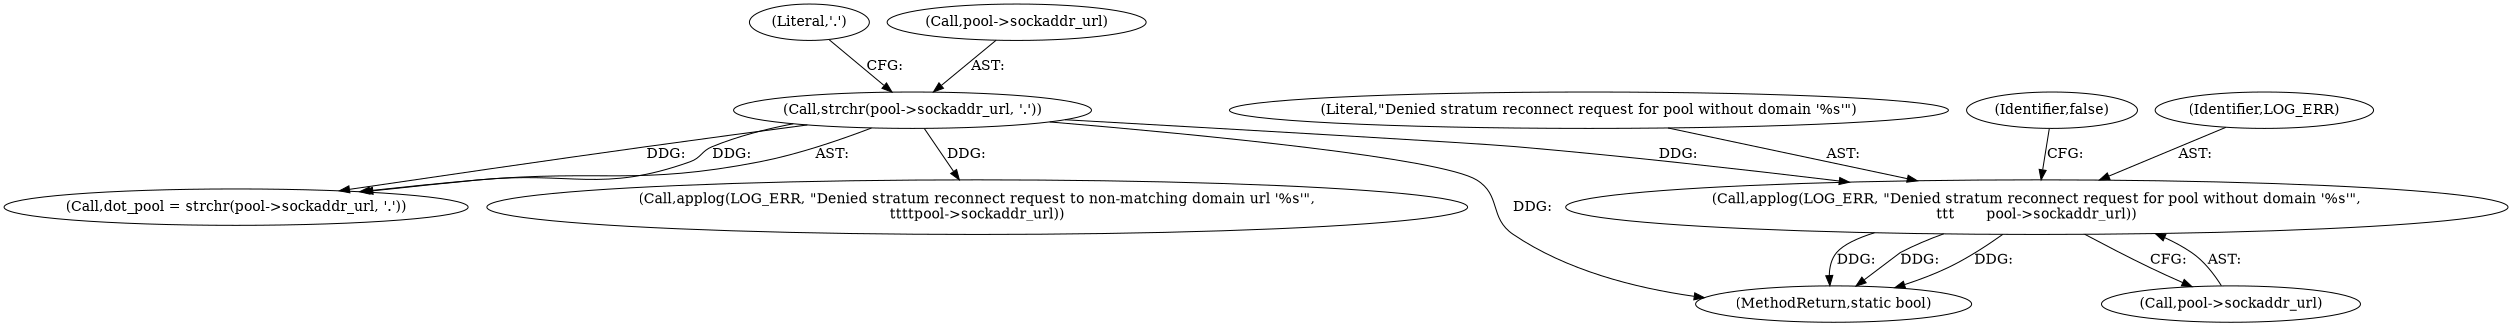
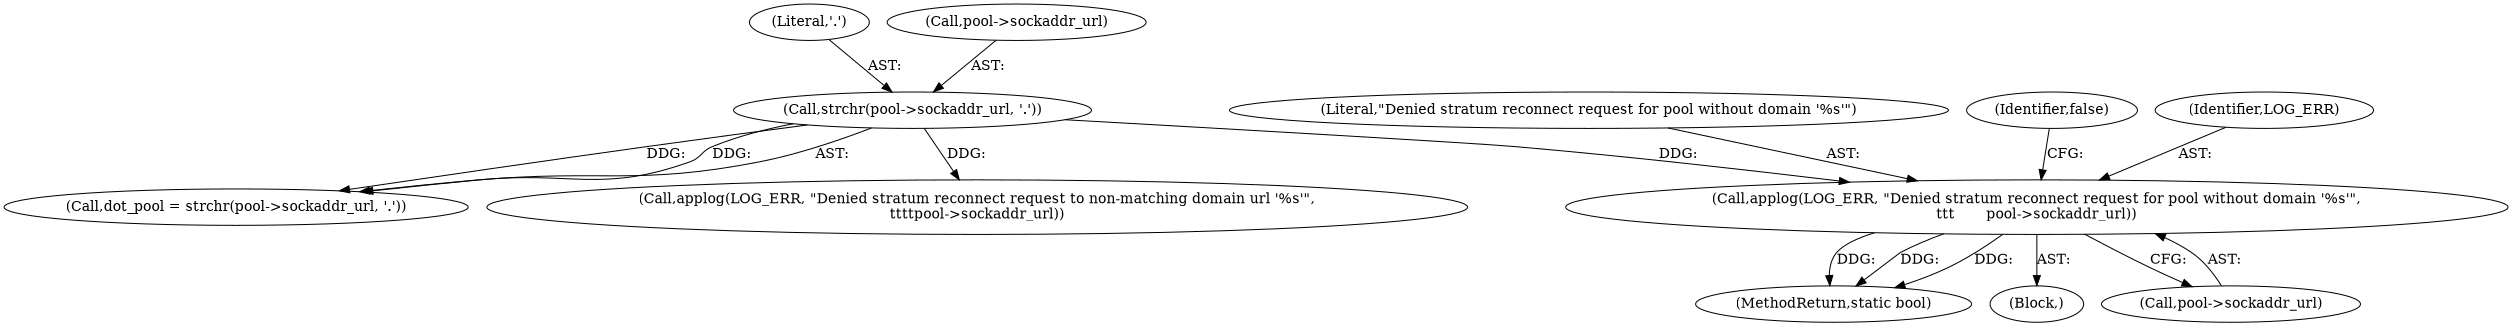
(887, 66) -> (887, 66)
(1393, 160) -> none
none -> (2037, 304)
